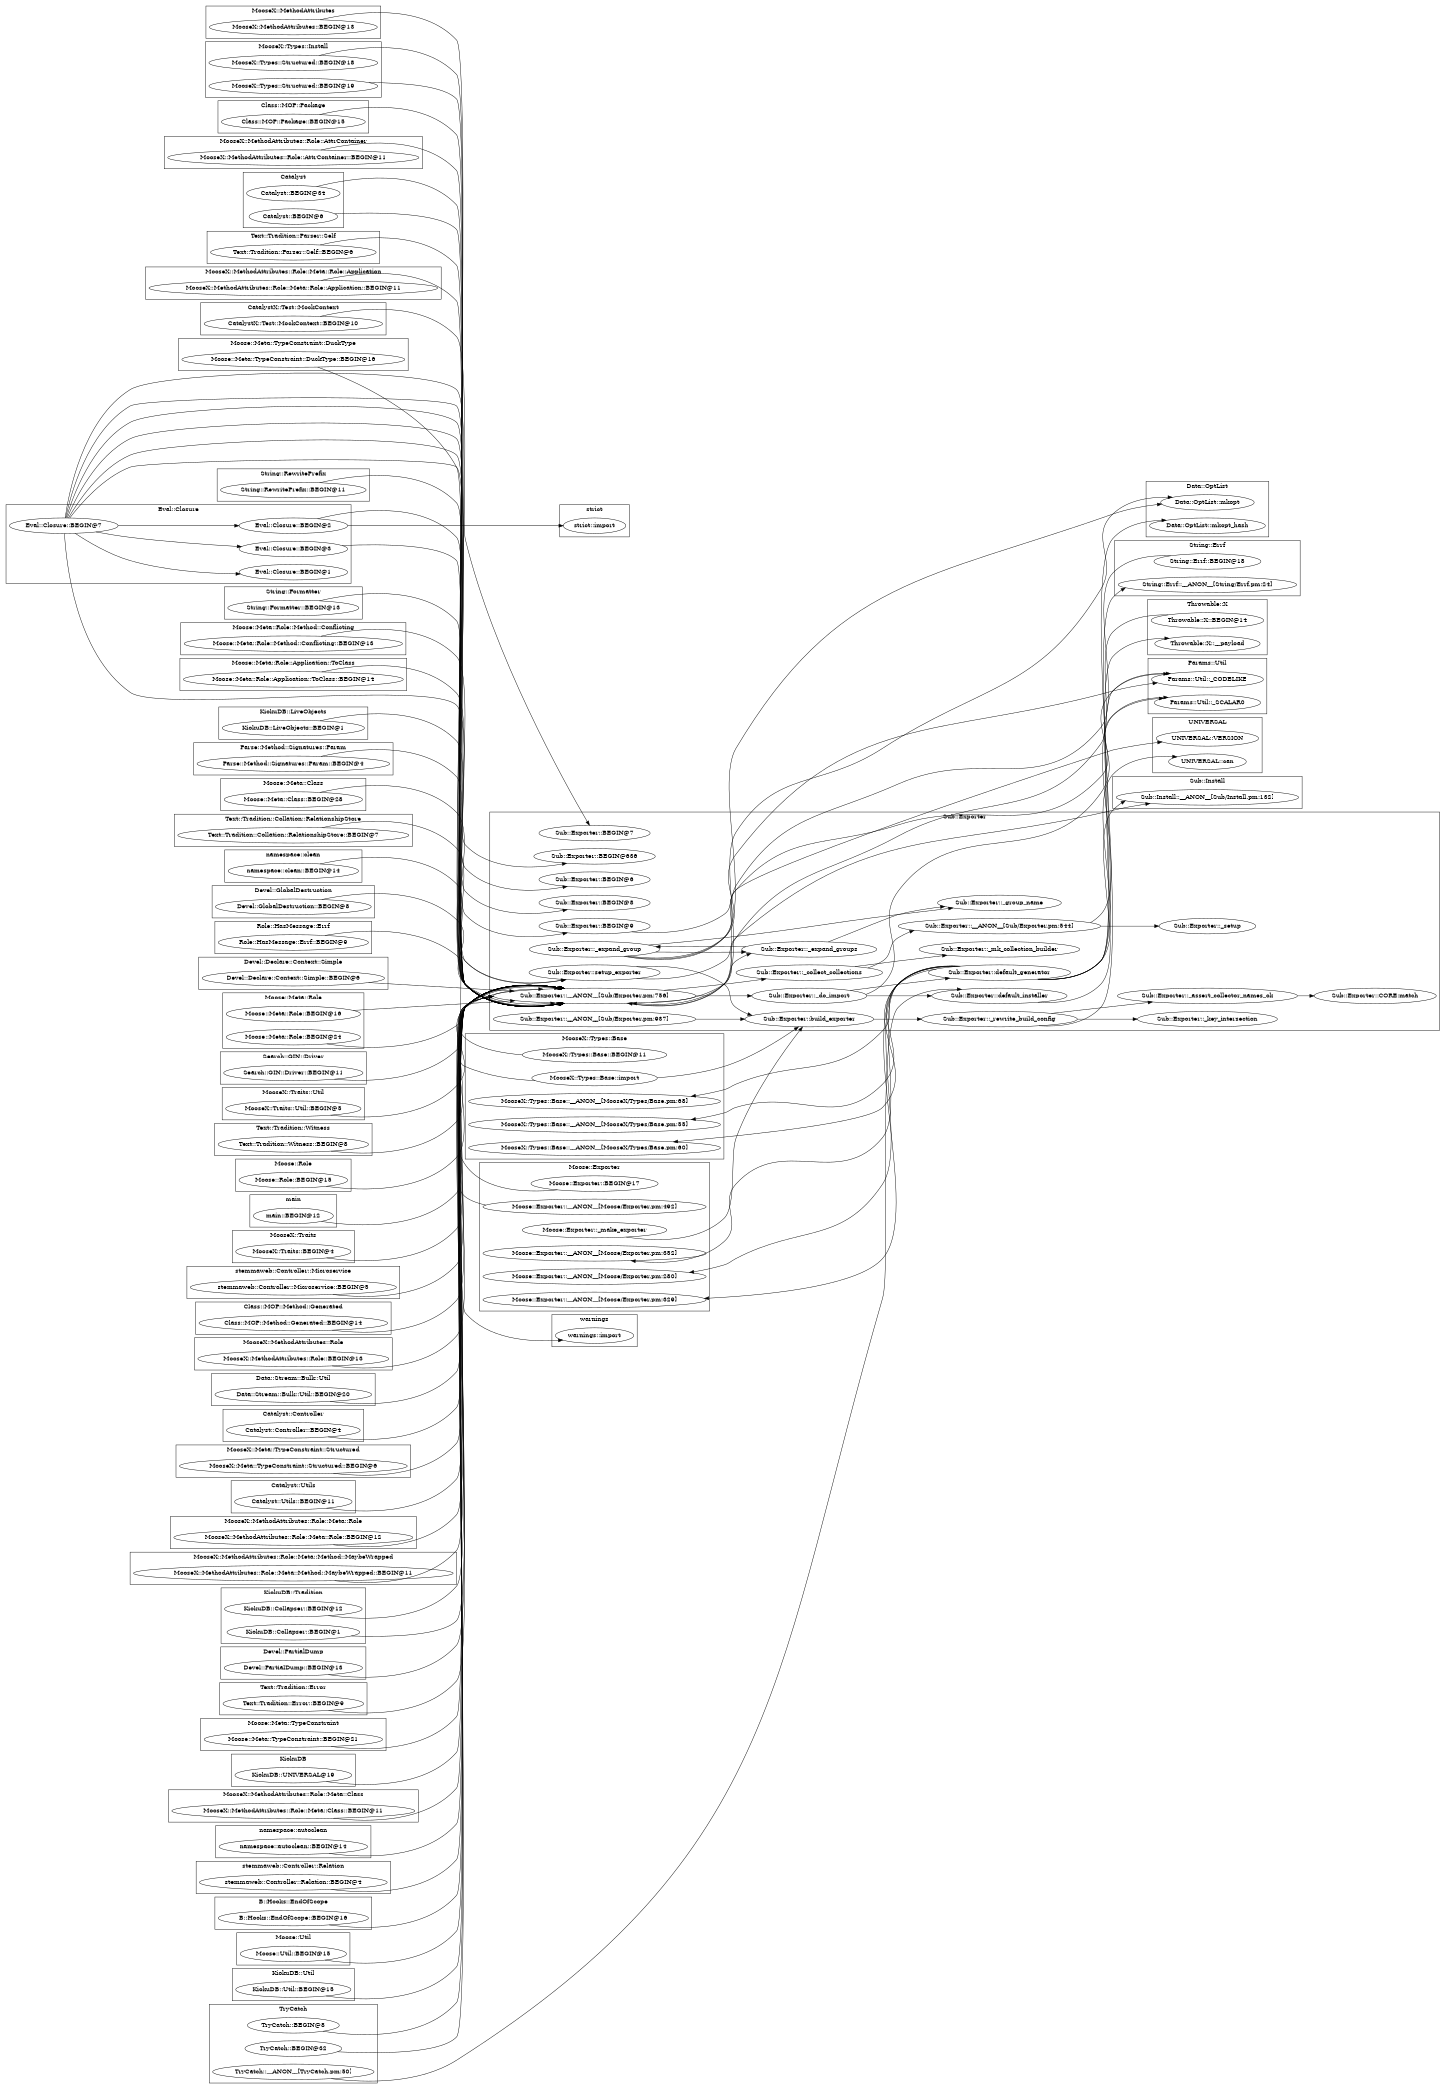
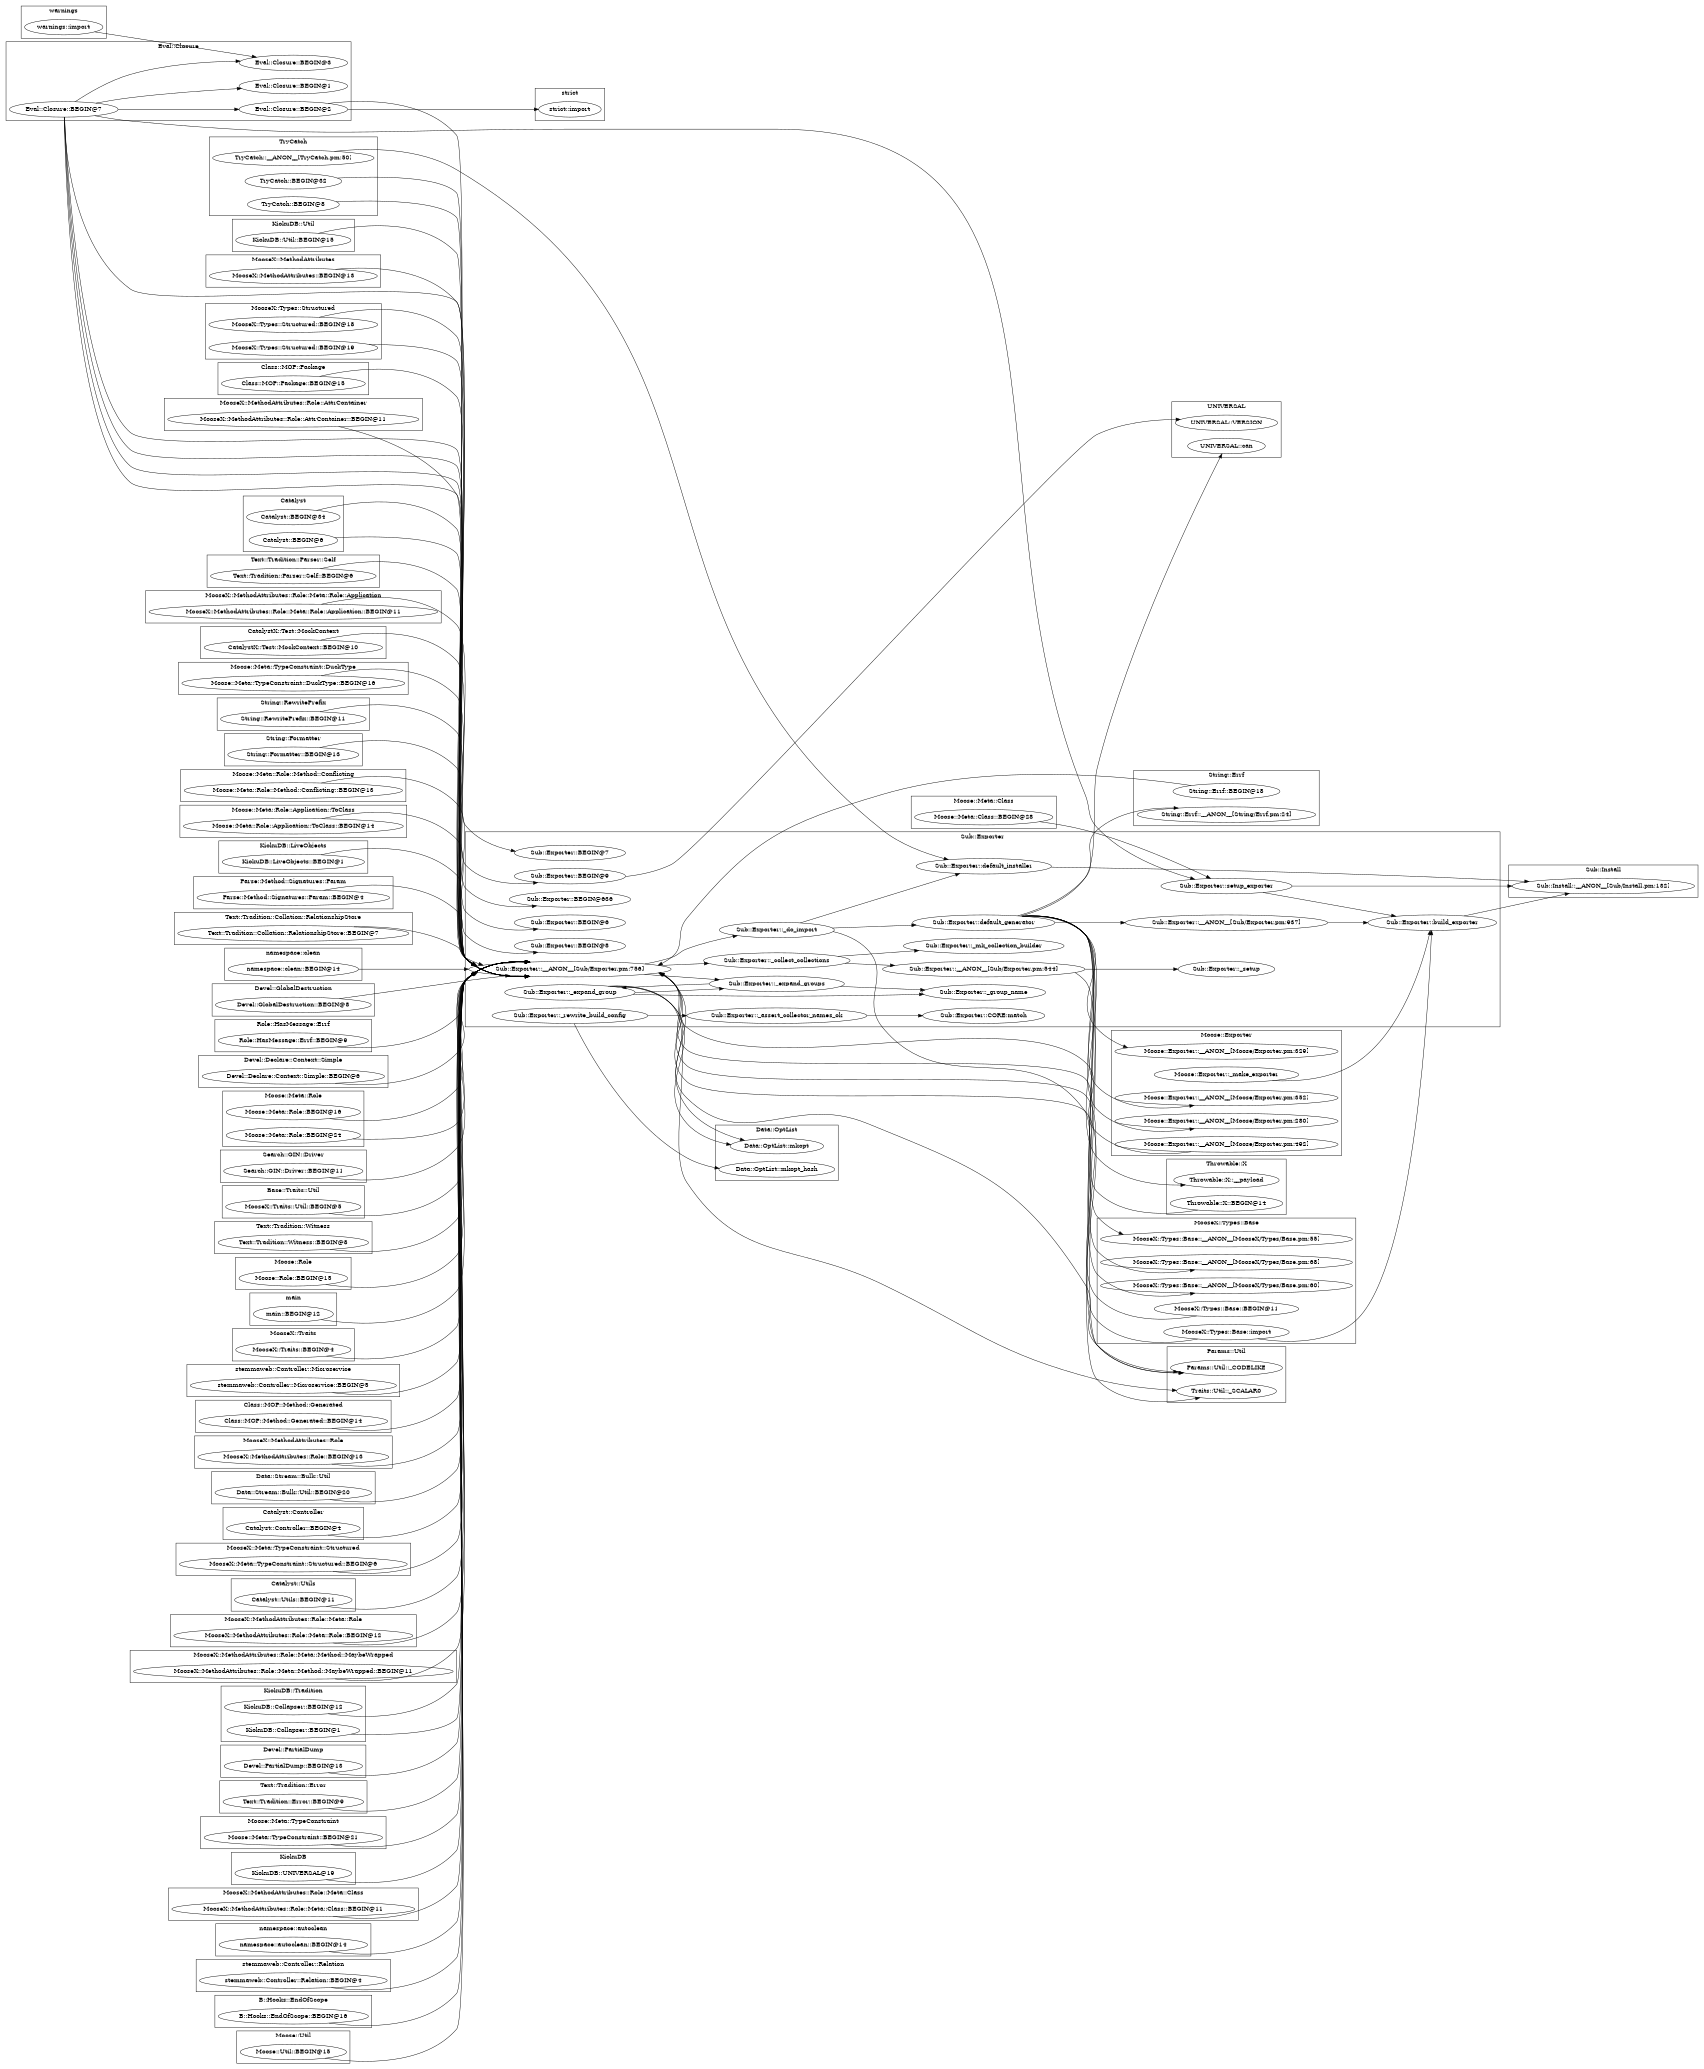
(293, 47) -> (293, 308)
(396, 695) -> none
(1207, 703) -> (1226, 1391)
none -> (1088, 923)
(461, 1001) -> (177, 45)
(897, 1019) -> (1515, 905)
(1207, 1019) -> none
(293, 1093) -> (293, 1191)
(595, 1184) -> none
